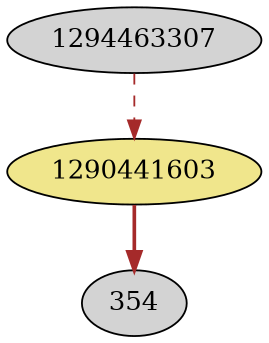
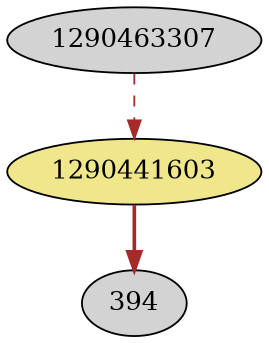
(134, 40) -> (134, 40)
(134, 303) -> (134, 303)
